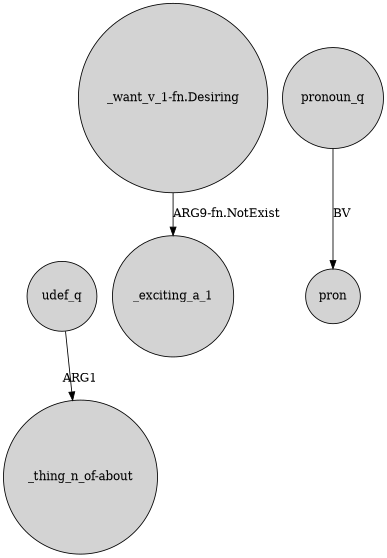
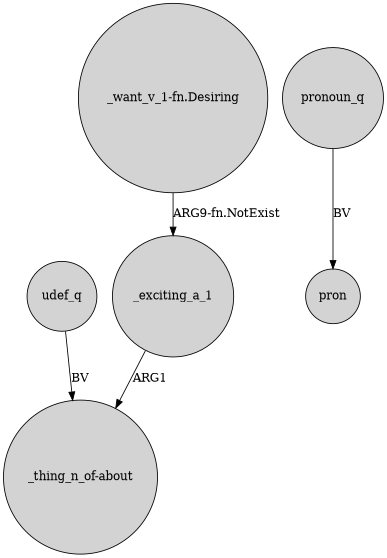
none -> (133, 376)
(80, 379) -> (80, 379)
